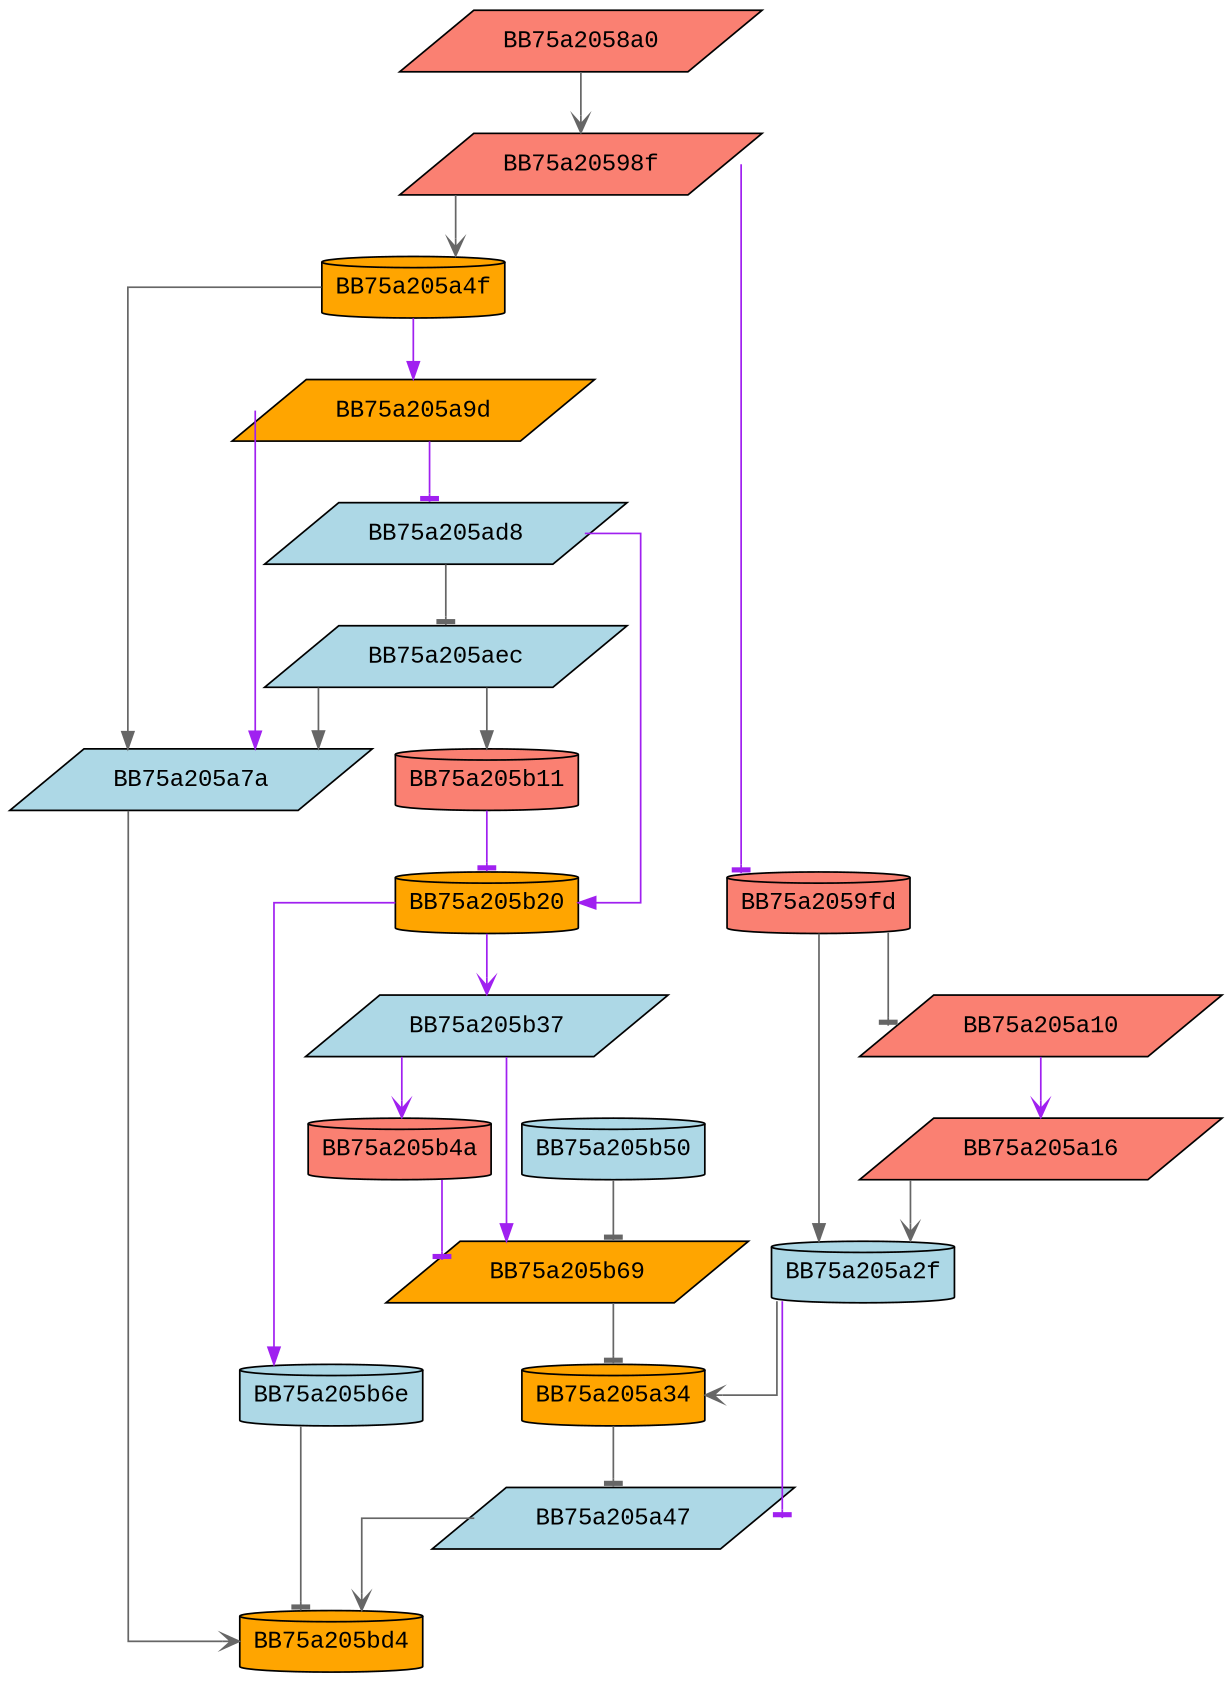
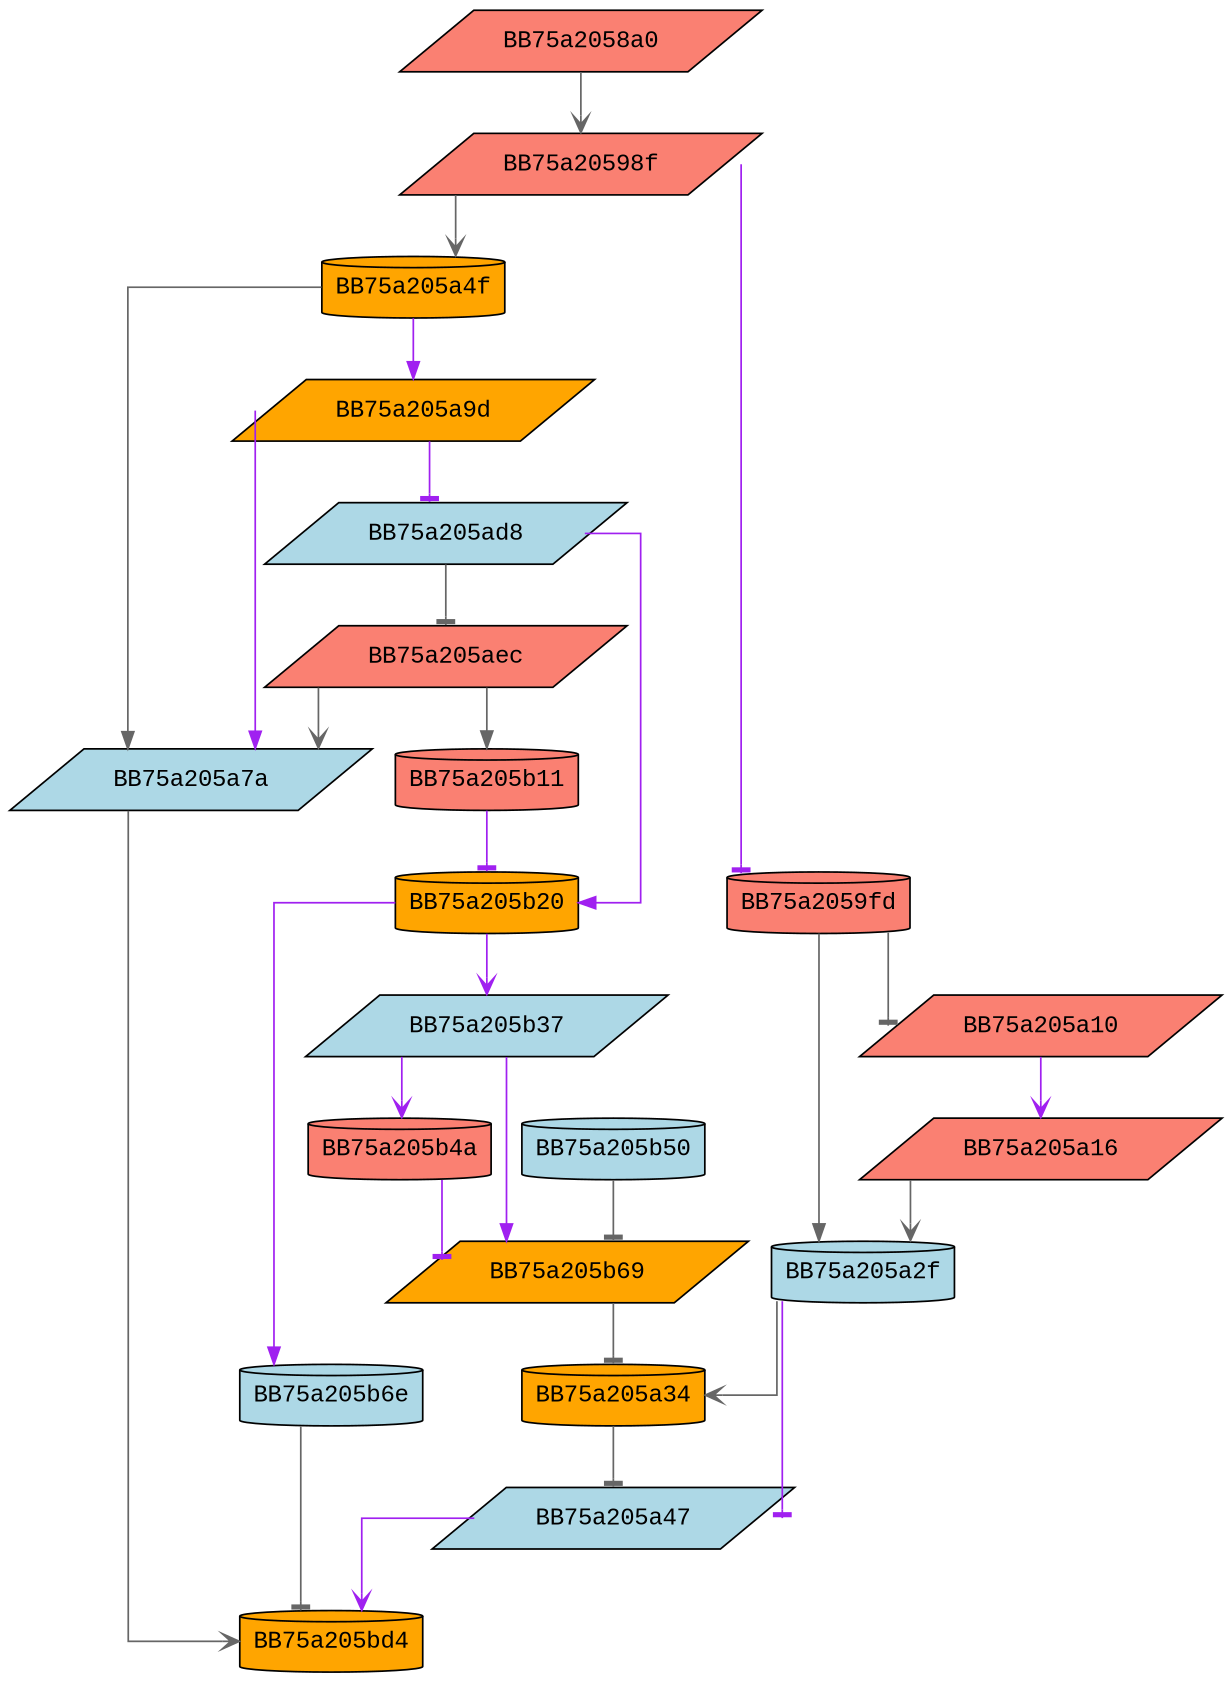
(446, 657) -> (446, 657)
(318, 709) -> (318, 709)
(381, 1518) -> (381, 1518)
